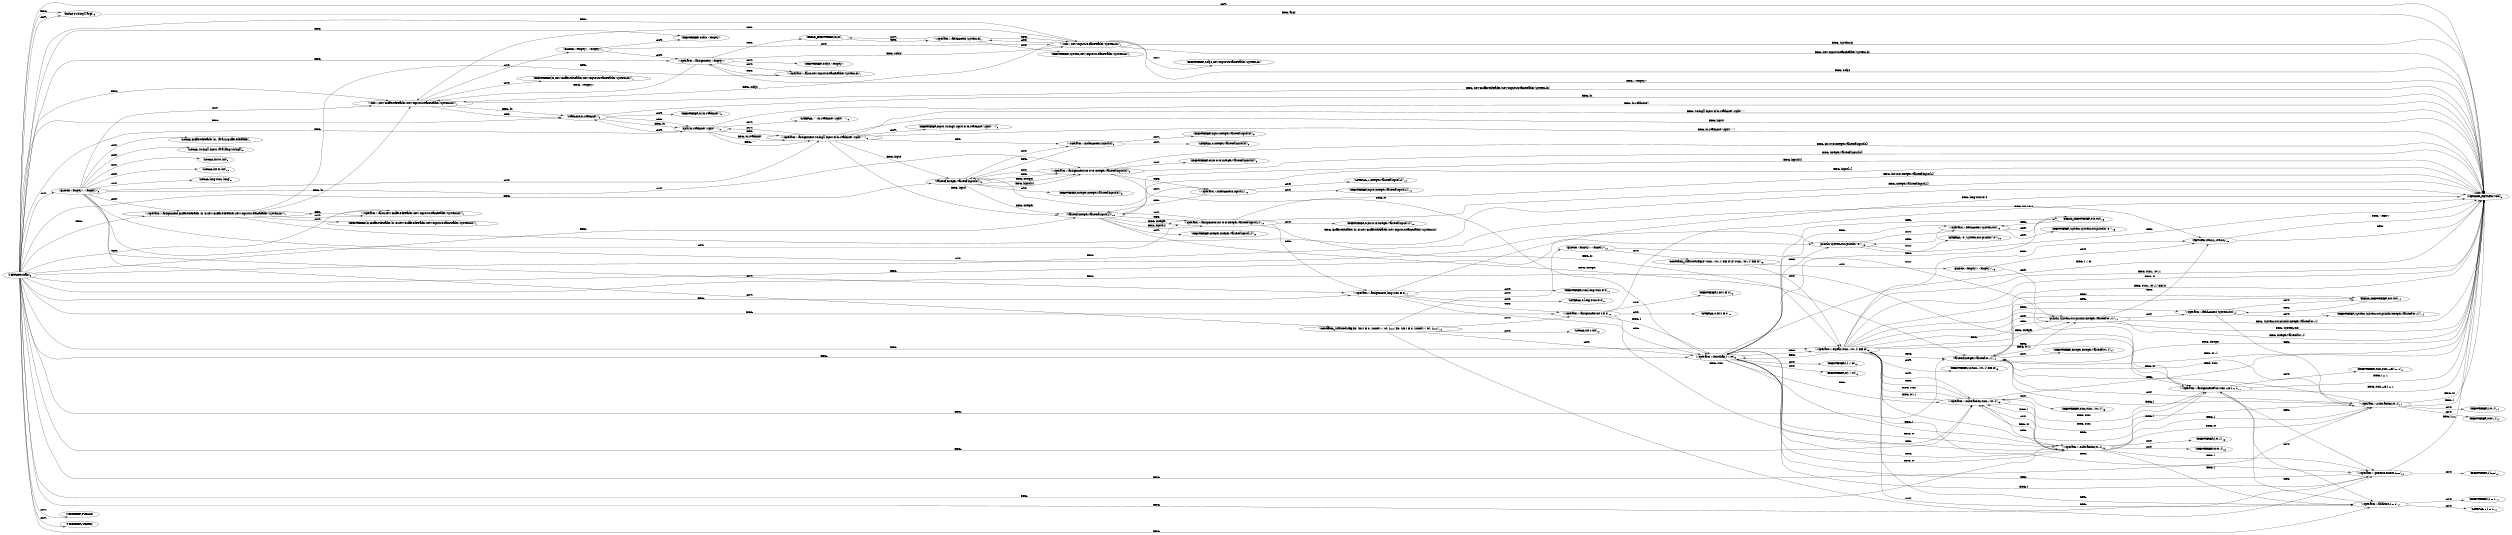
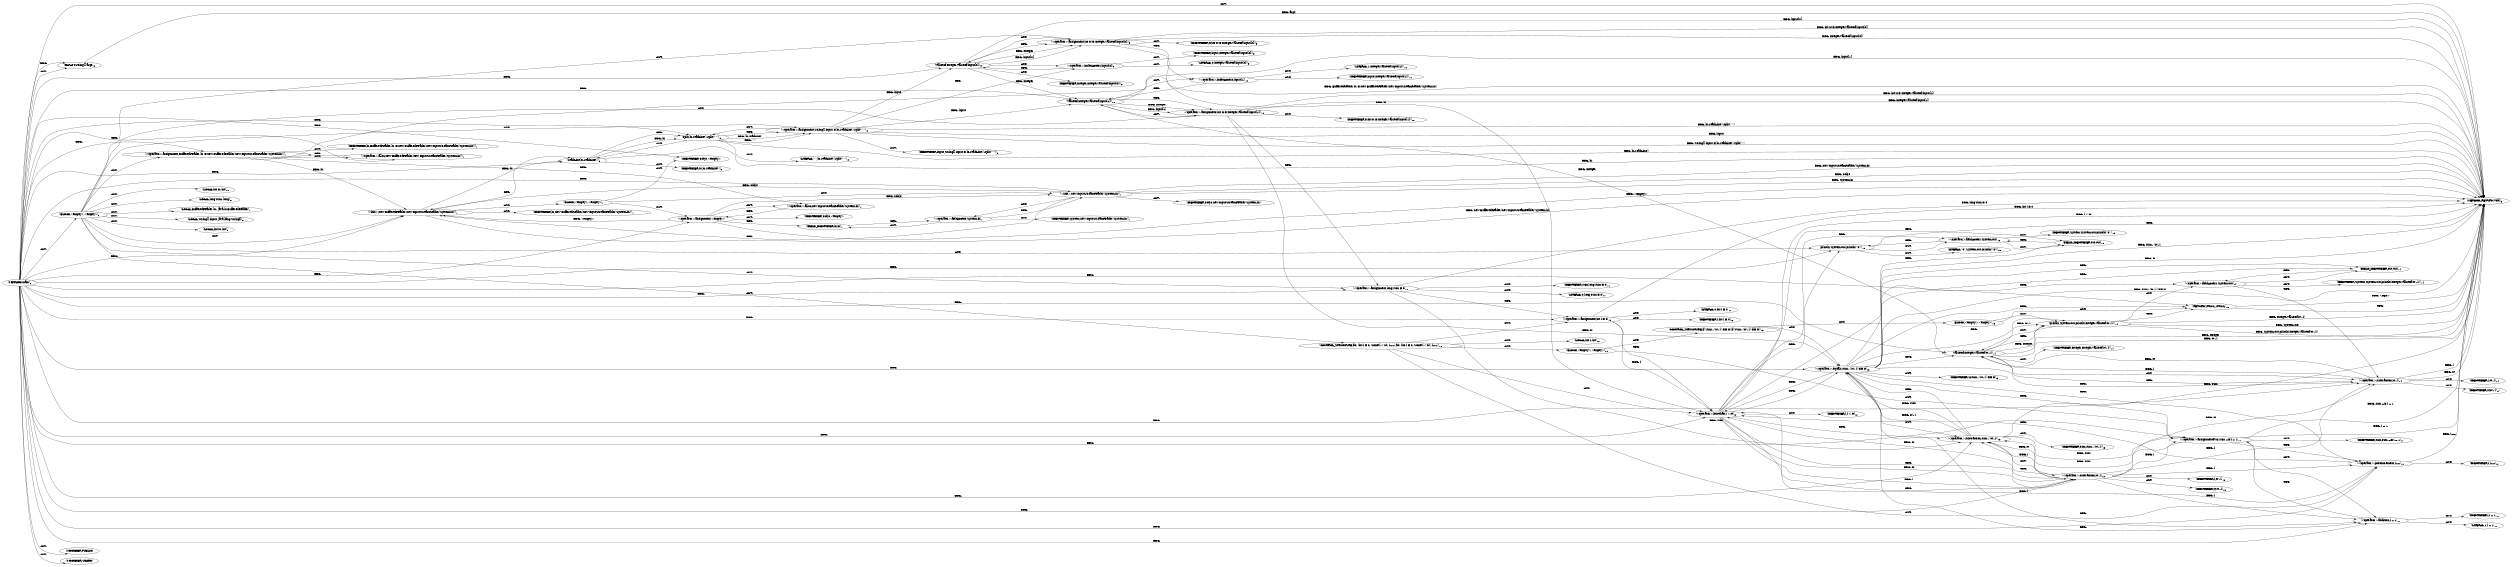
(1224, 234) -> none
(1842, 374) -> none
